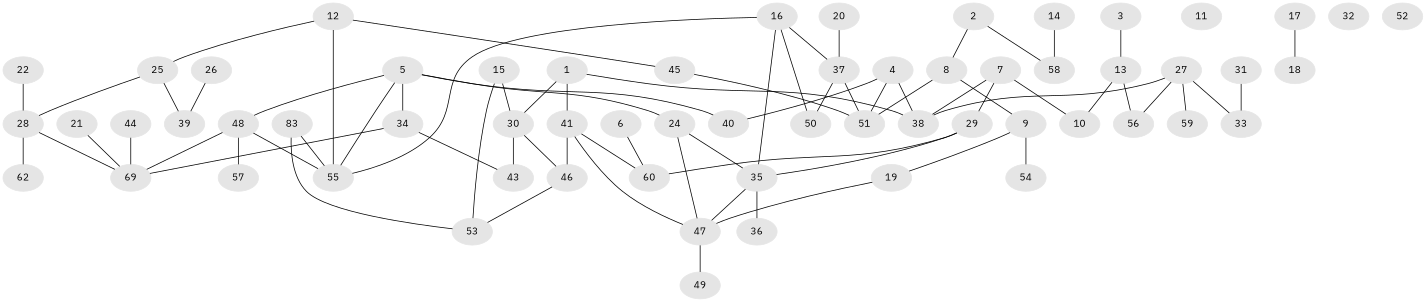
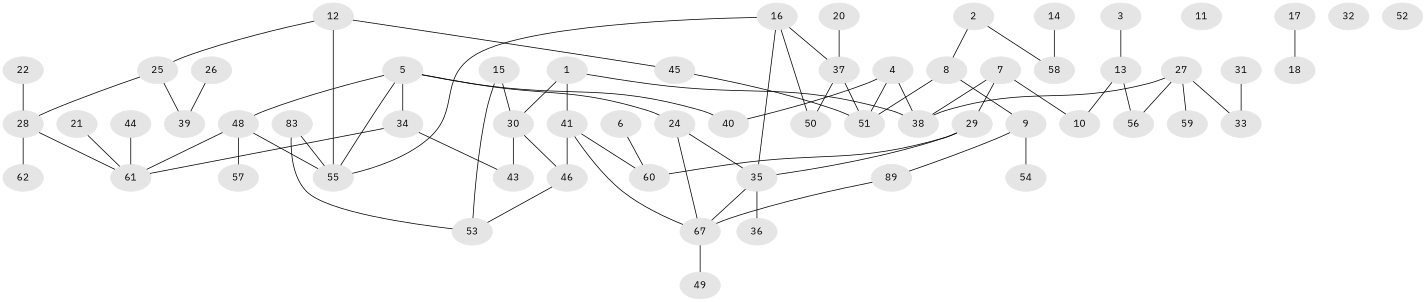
(131, 178) -> (131, 178)
(891, 178) -> (891, 178)
(700, 232) -> (700, 232)
